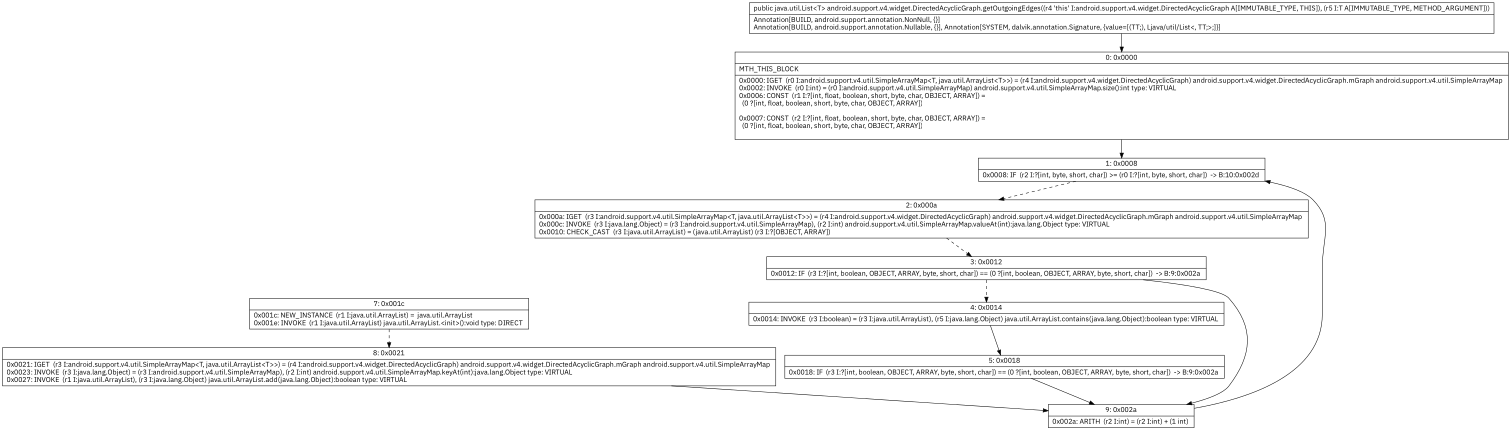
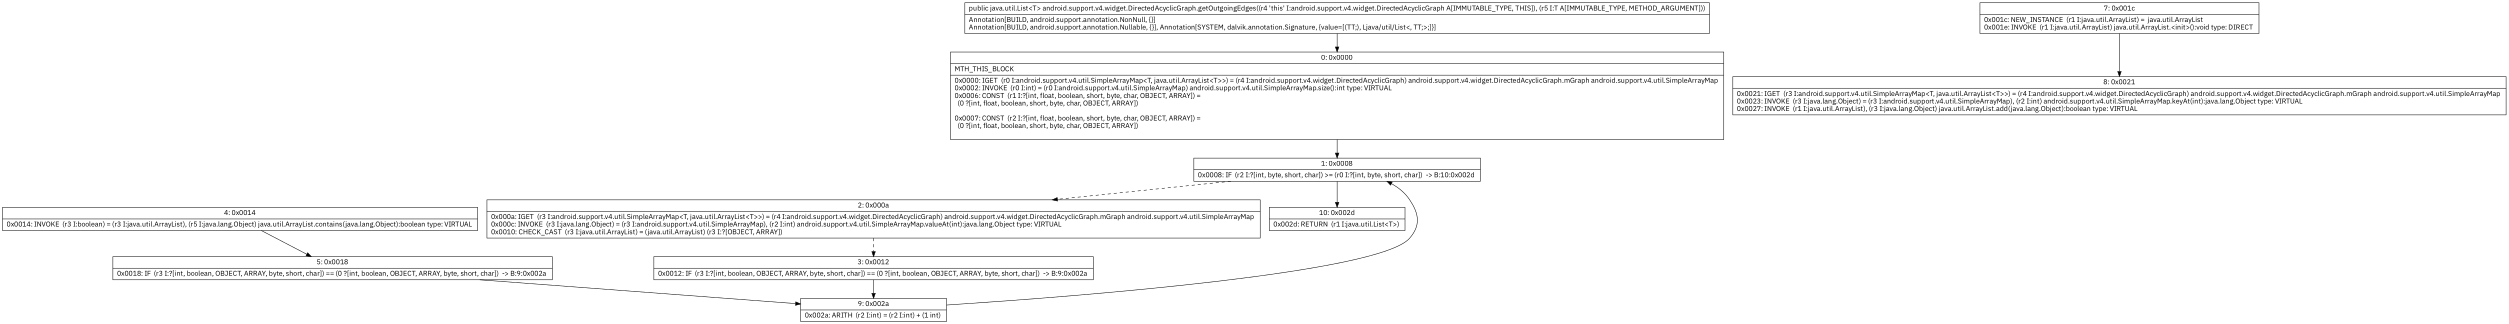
none -> (1337, 219)
(986, 288) -> none
(389, 336) -> (2119, 52)
(857, 398) -> none
